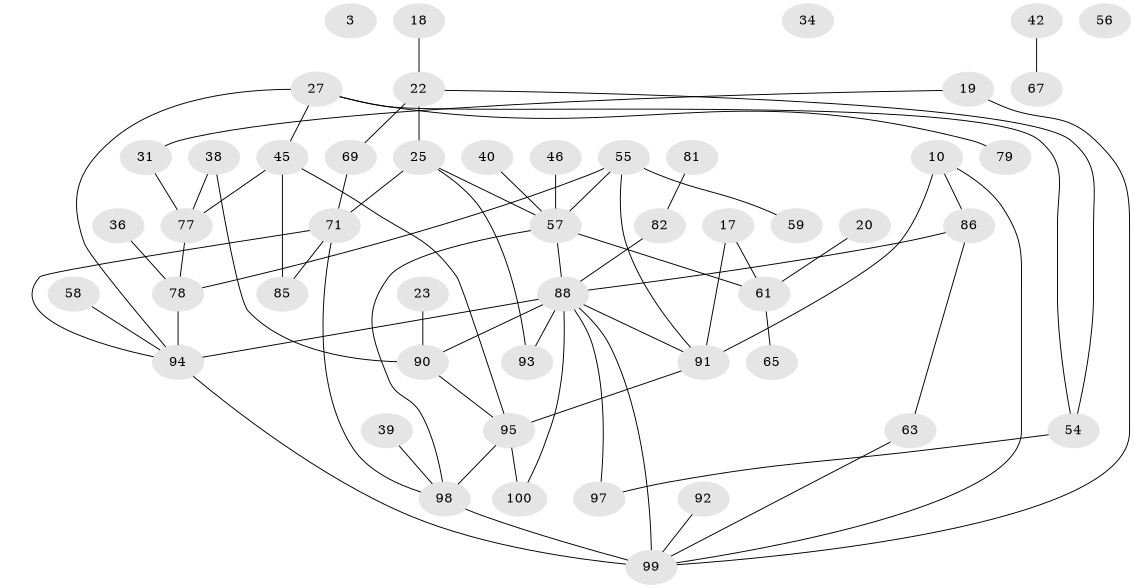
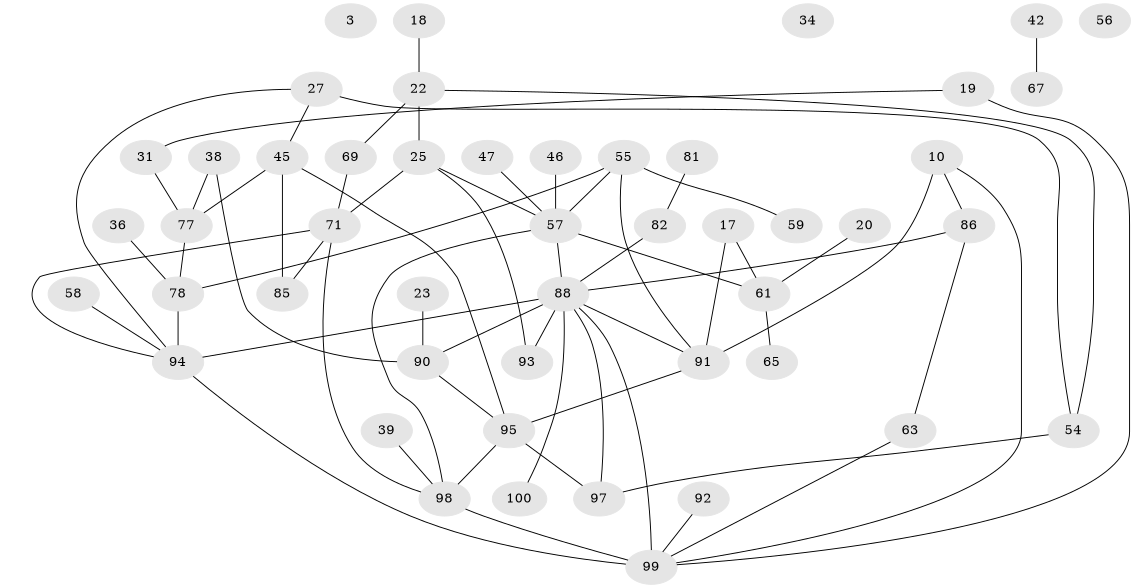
(487, 157) -> (487, 157)
(1005, 157) -> none
(514, 465) -> (554, 465)
